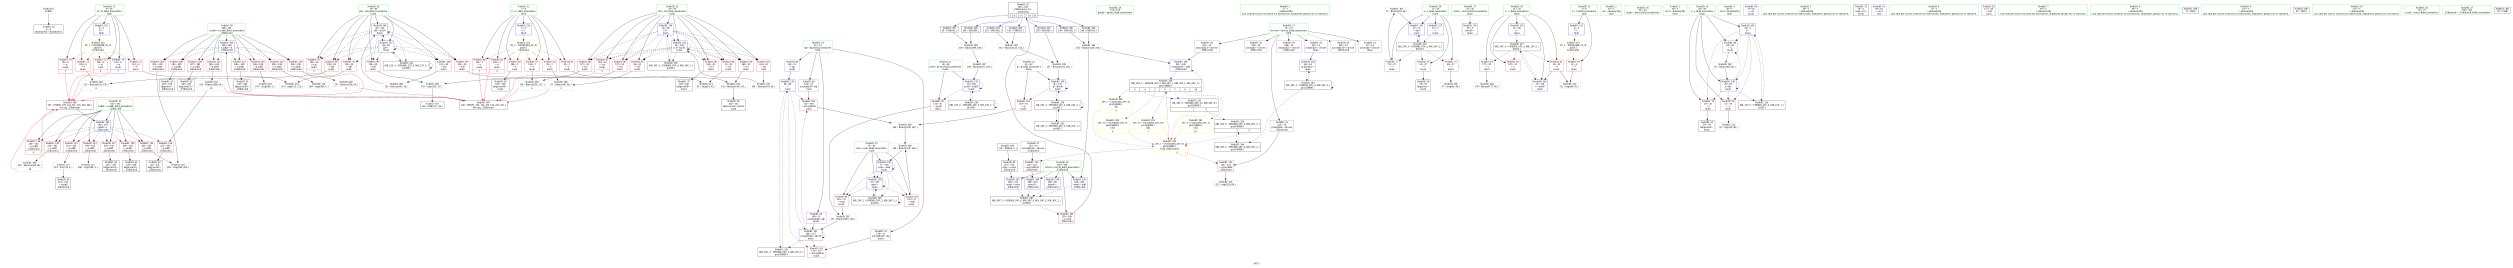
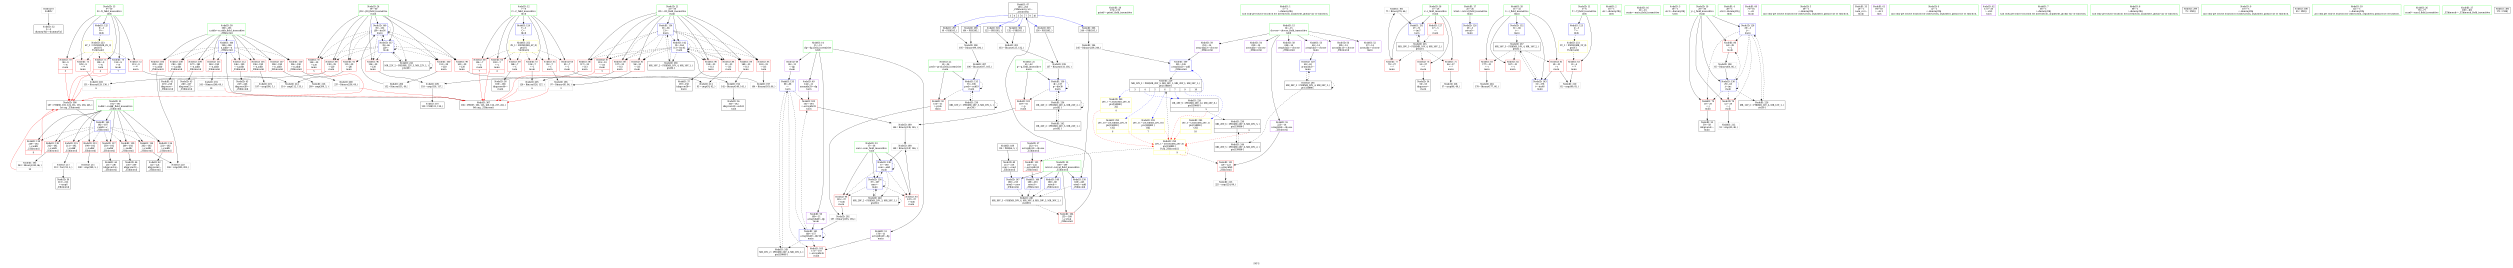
(1066, 29) -> none
(1435, 29) -> (1435, 29)
(1727, 56) -> (1727, 56)
(189, 115) -> (141, 125)
